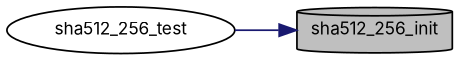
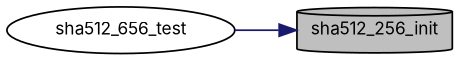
(121, 30) -> (121, 30)
